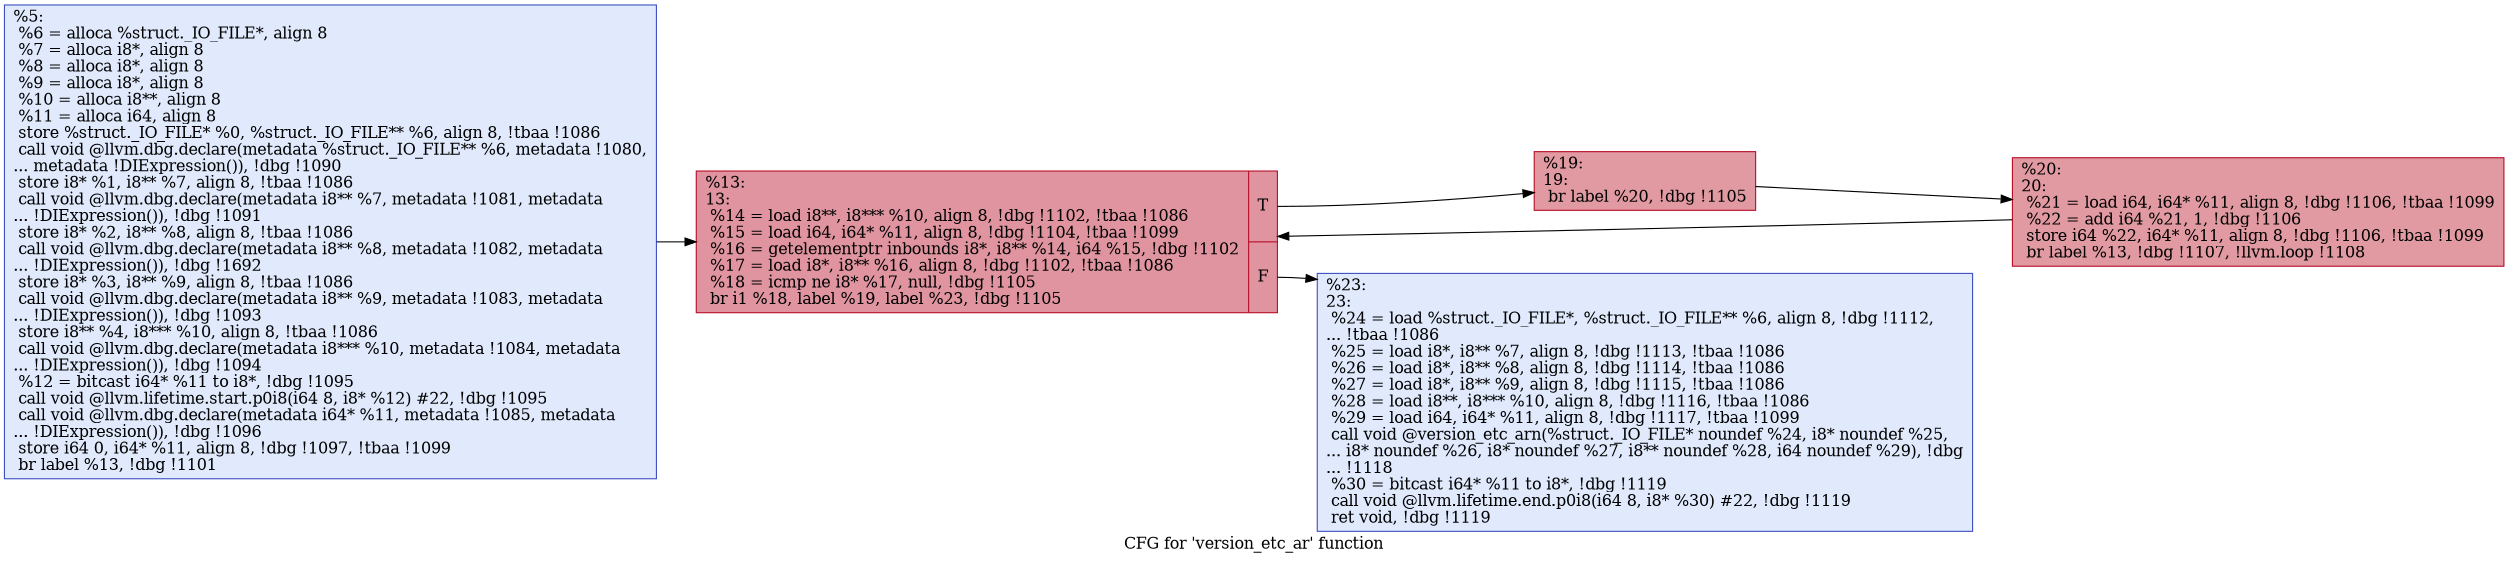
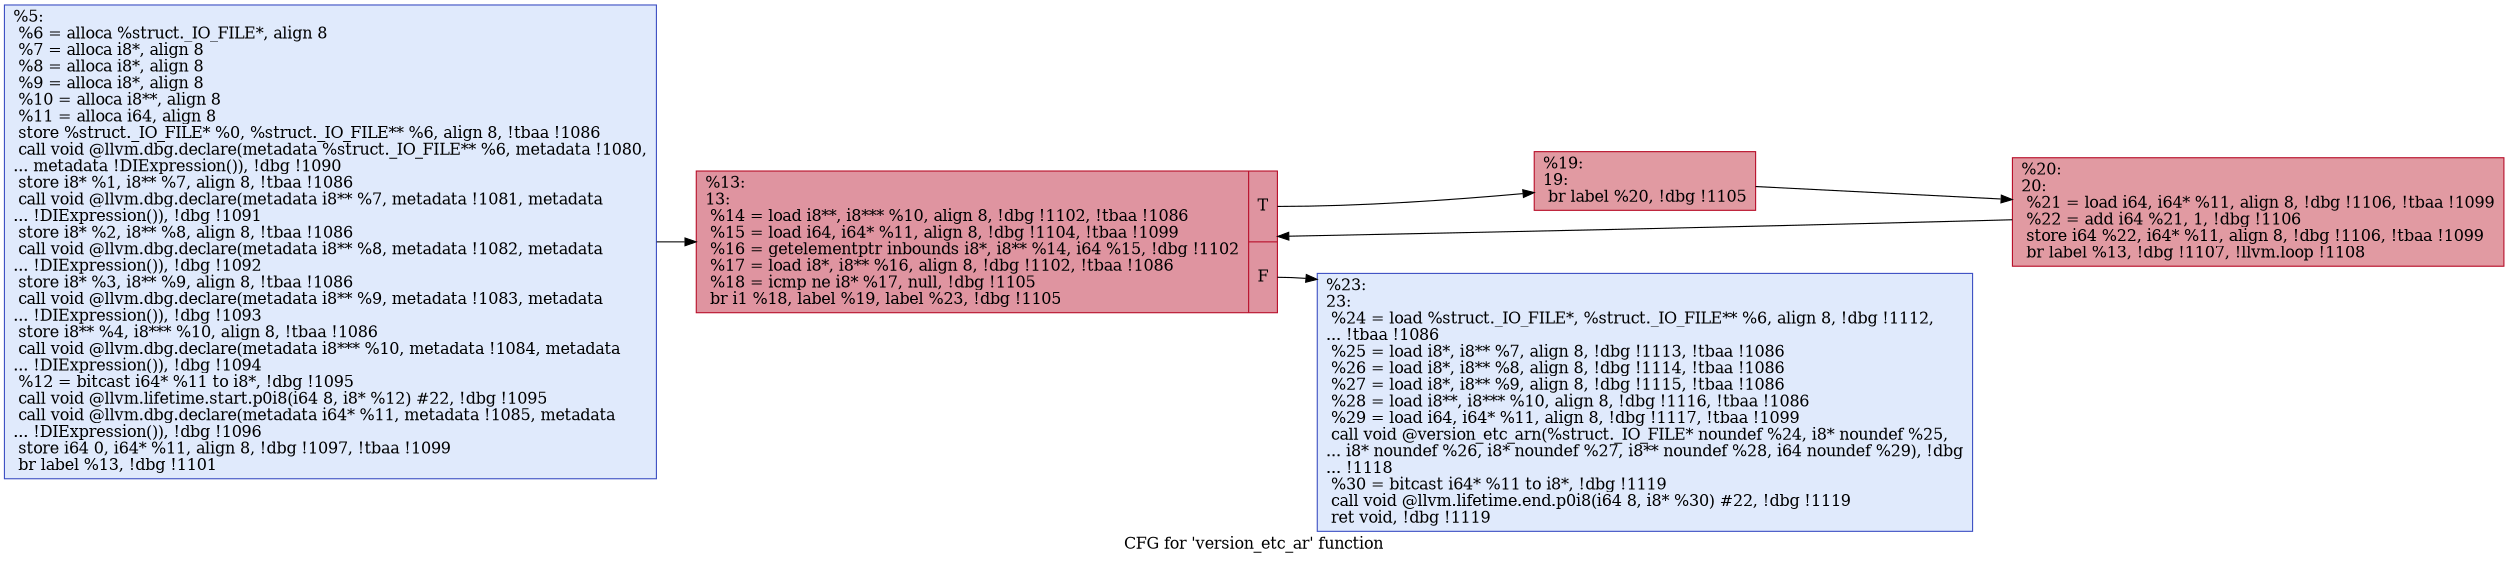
(138, 266) -> (138, 266)
